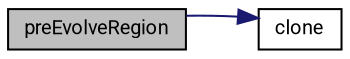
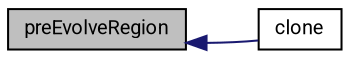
(212, 16) -> (233, 42)
